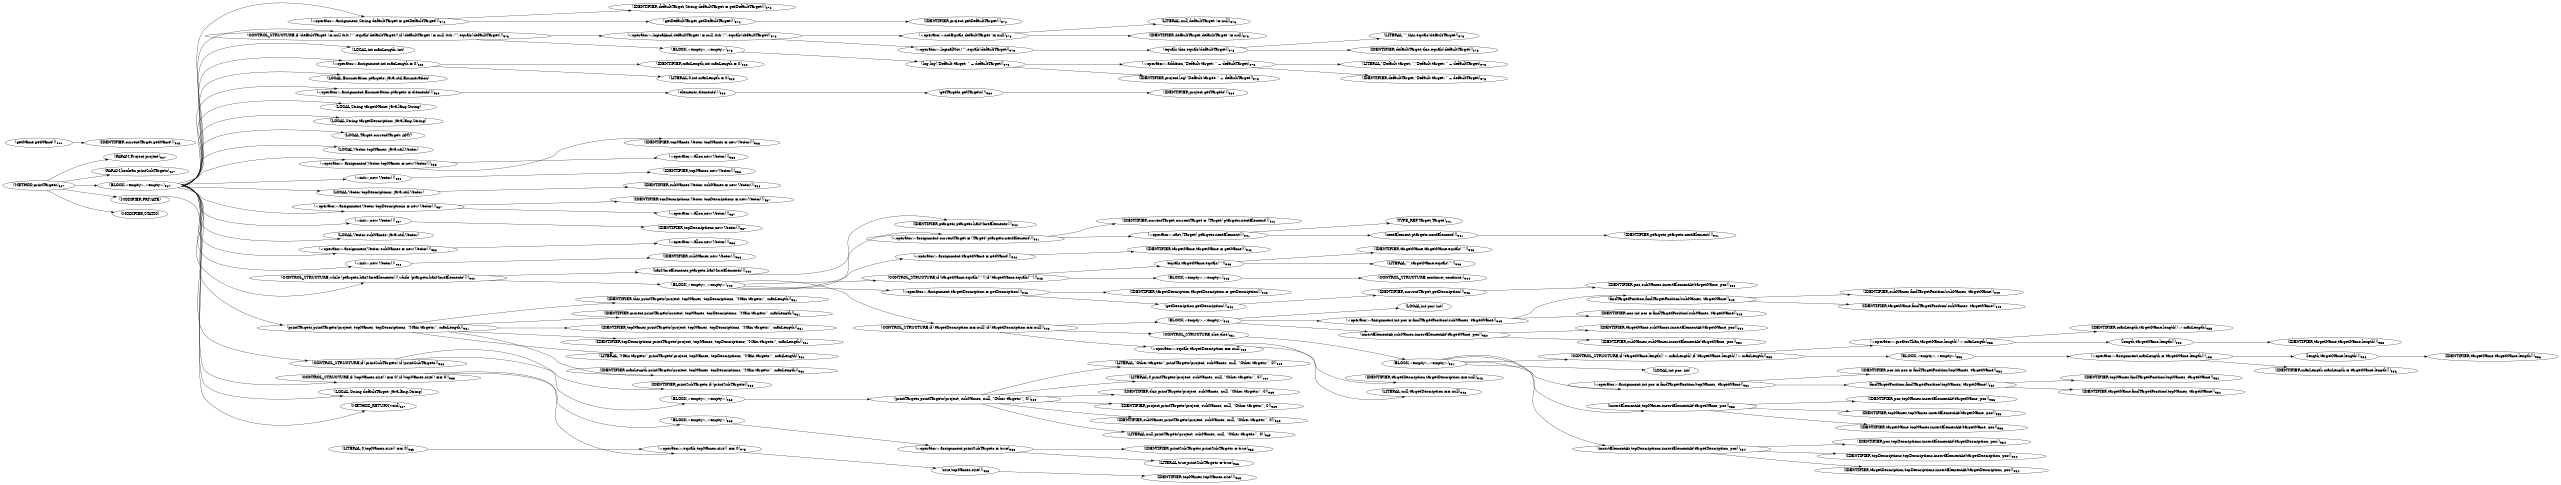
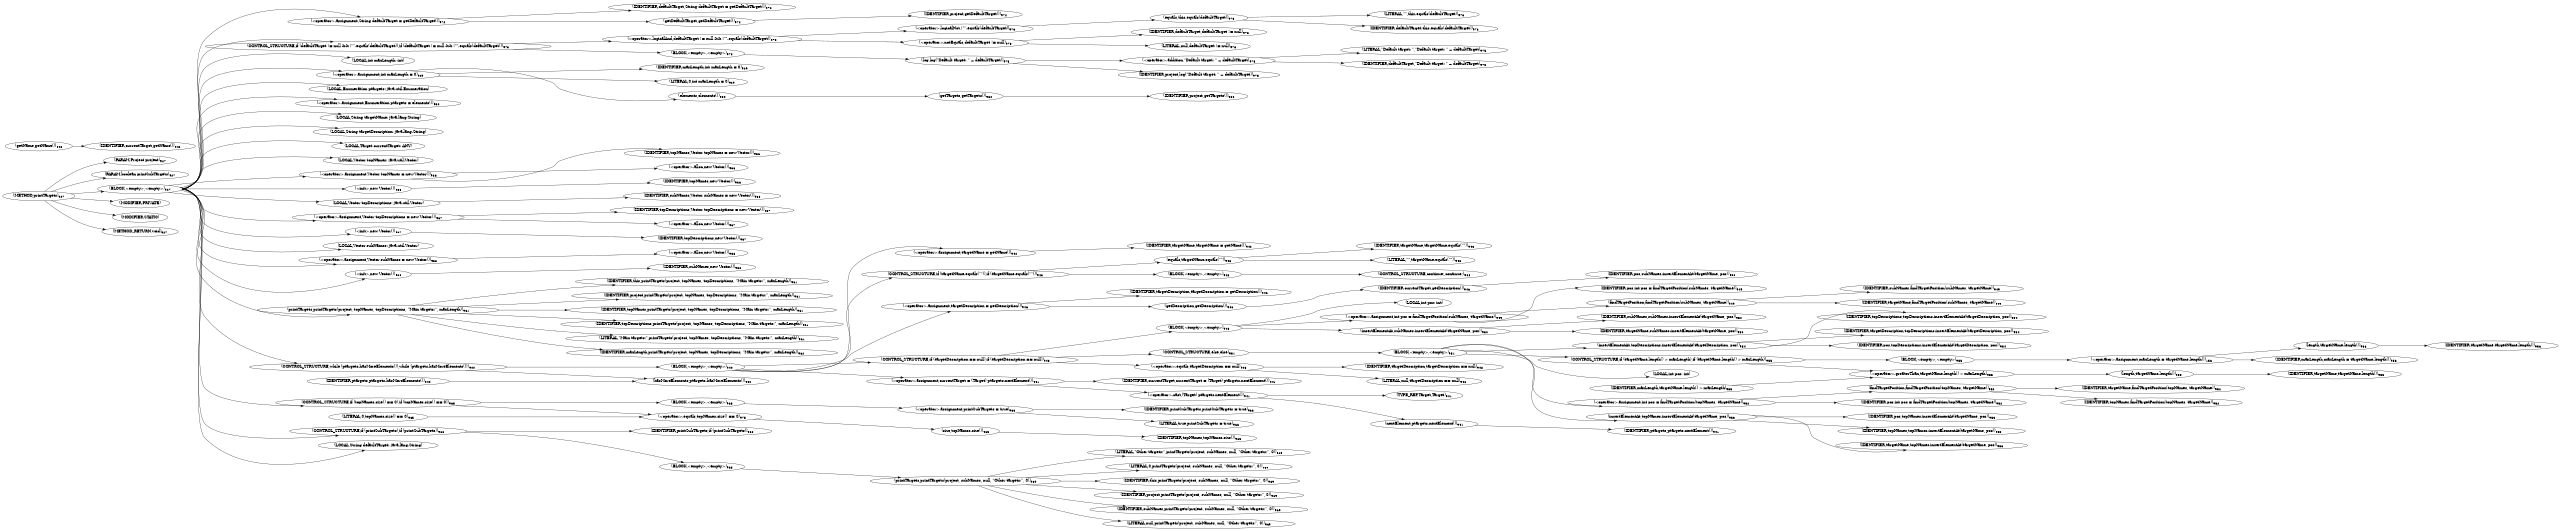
(563, 93) -> (550, 82)
(848, 248) -> (541, 381)
(2040, 335) -> (1801, 382)
(200, 377) -> (72, 219)
